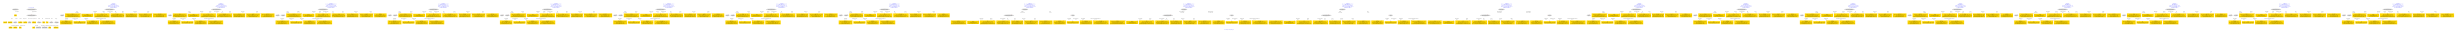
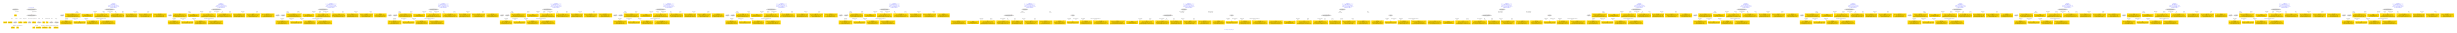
(15, 28) -> none
(38, 28) -> (39, 28)
(45, 28) -> (45, 28)
